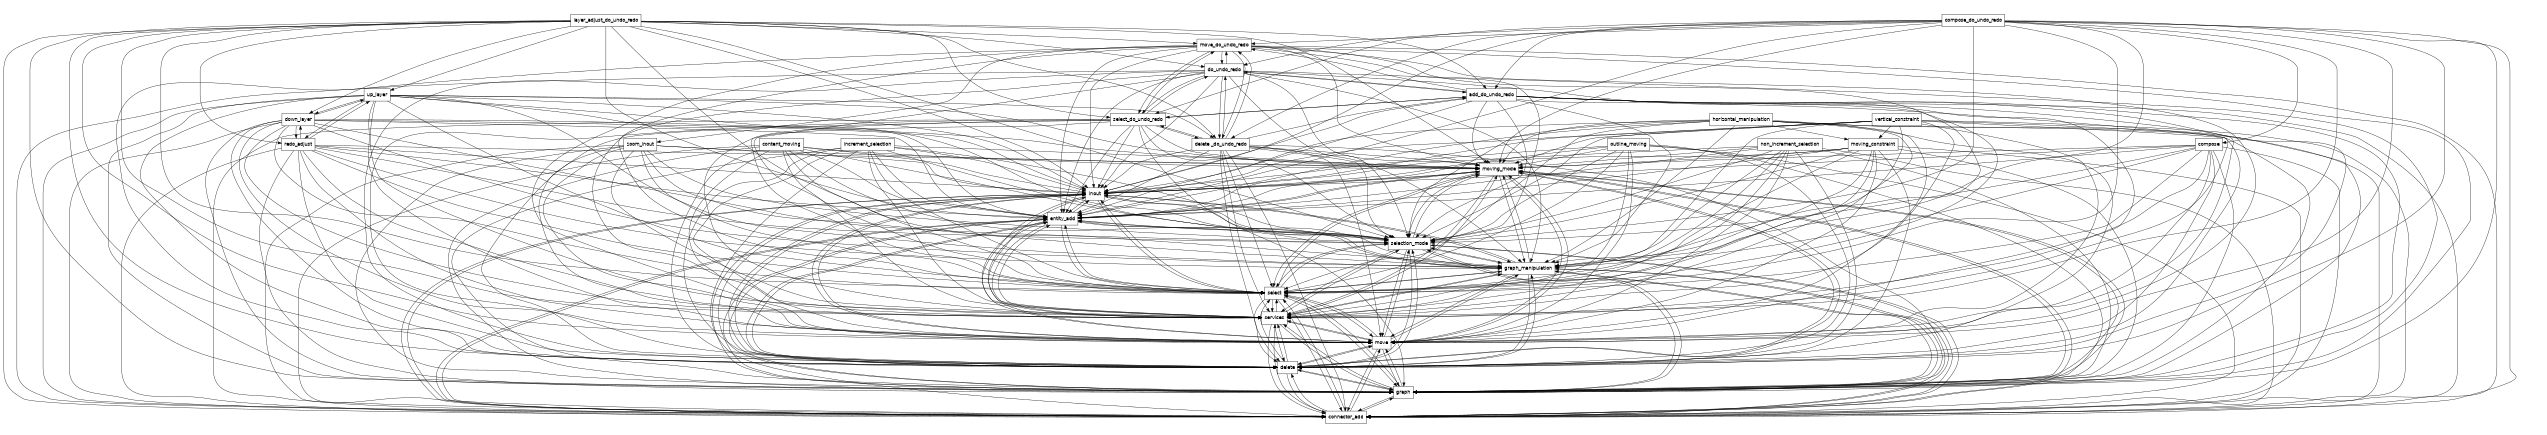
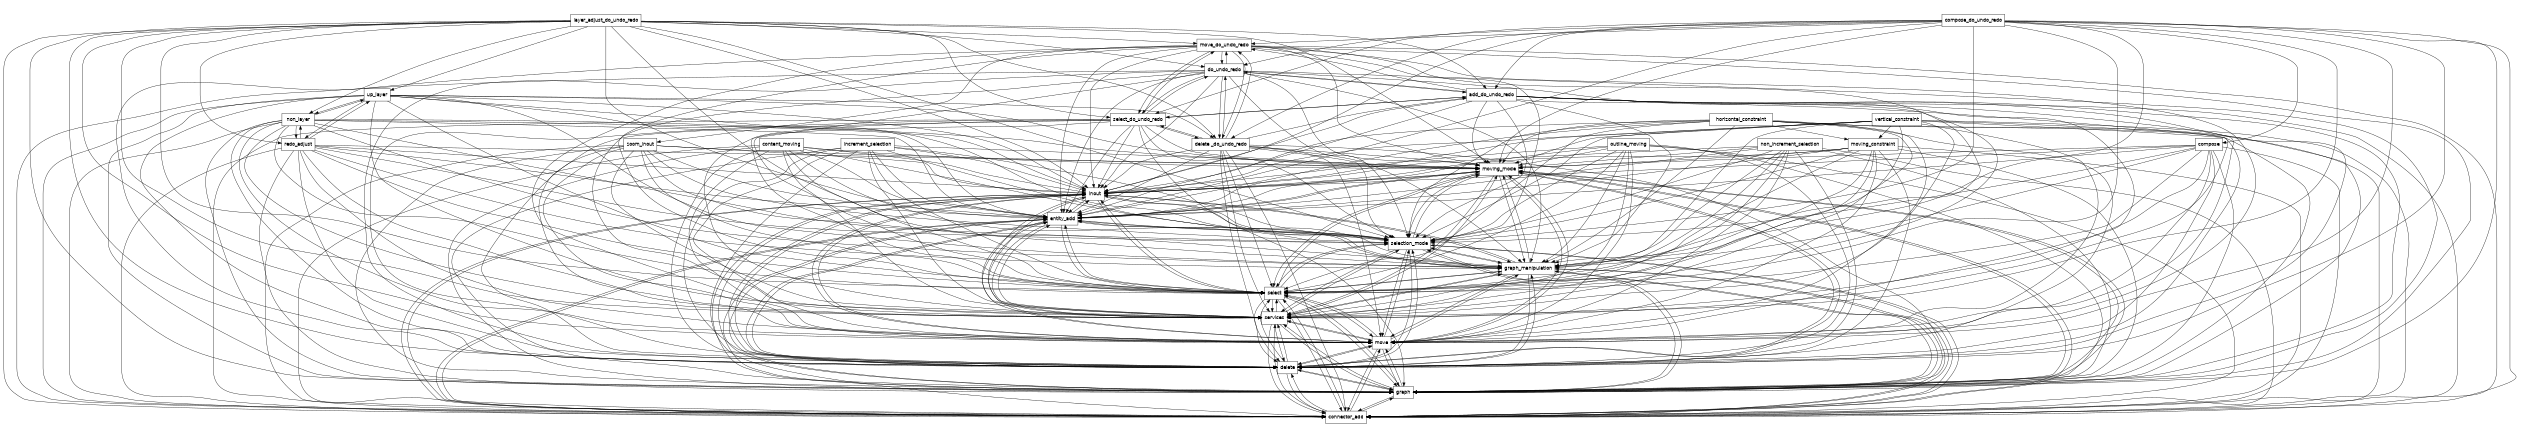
(298, 120) -> (298, 120)
(1741, 120) -> (1741, 120)
none -> (835, 200)
none -> (1593, 211)
(704, 315) -> none
